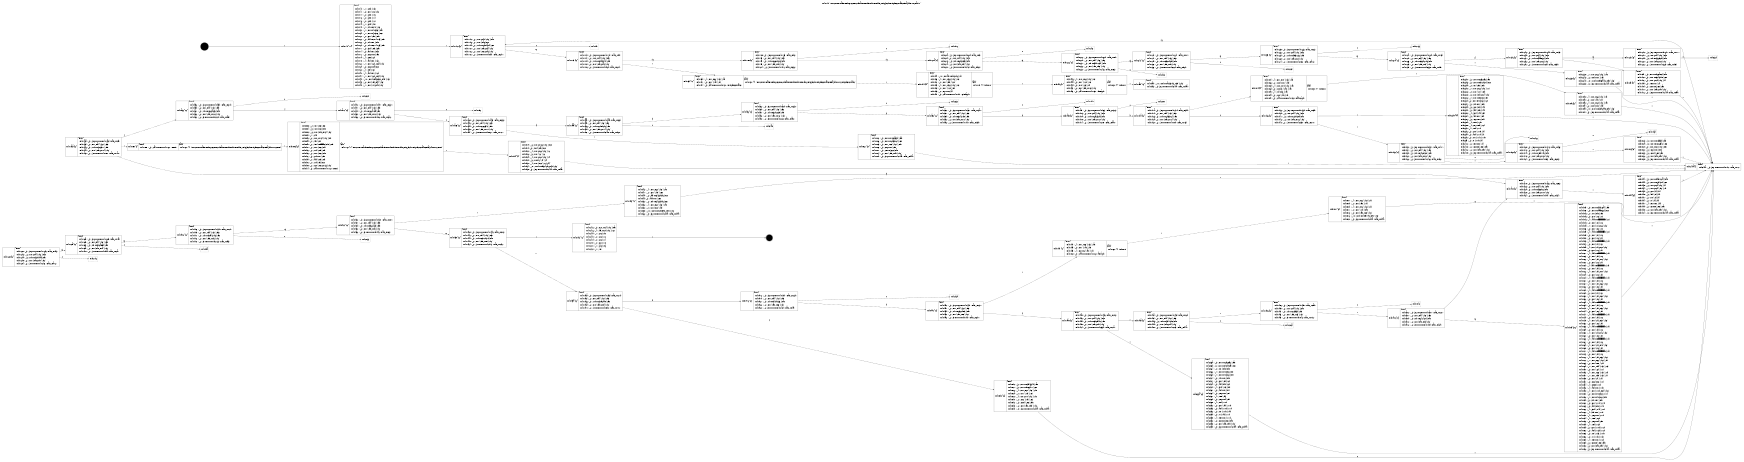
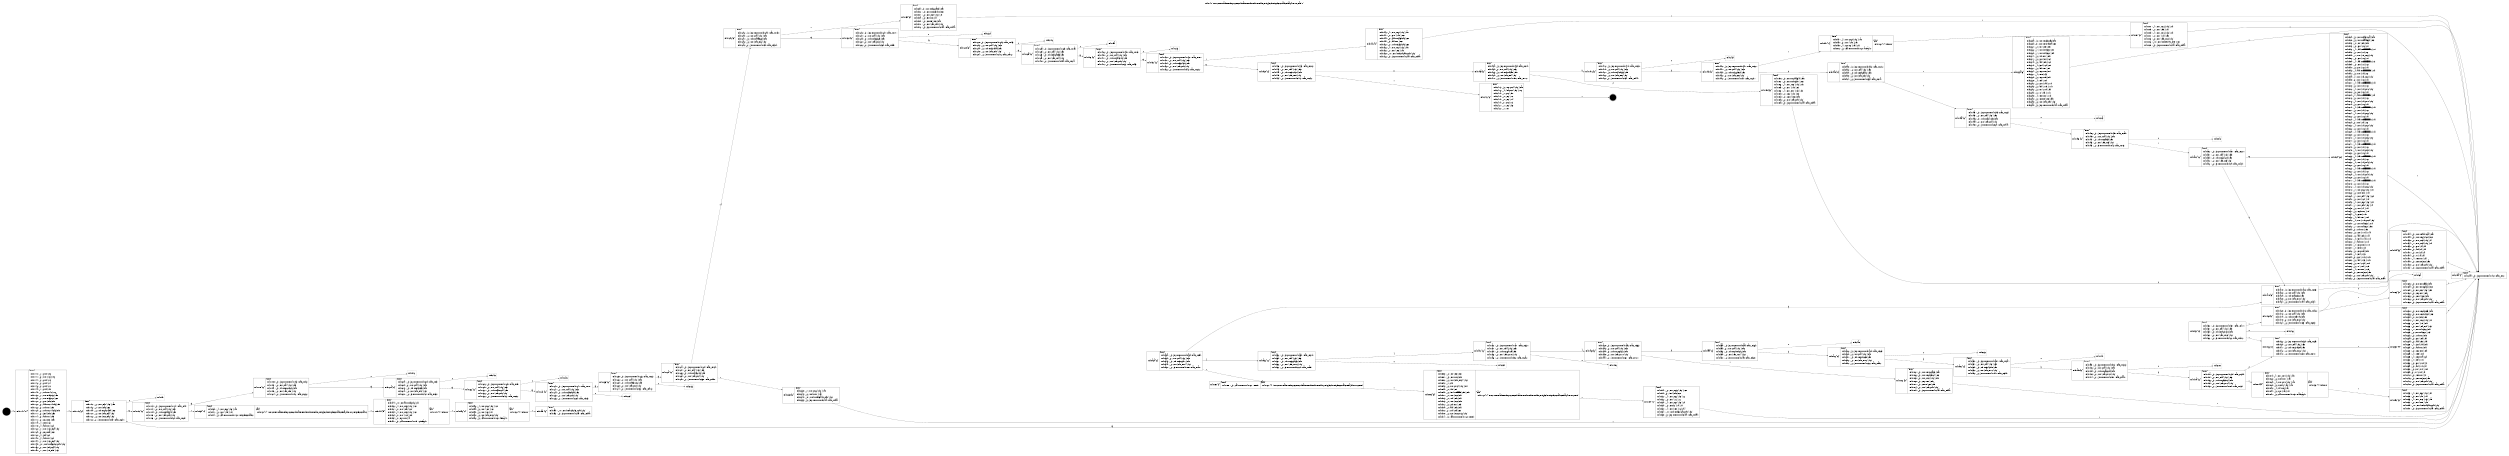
none -> (928, 43)
(1352, 134) -> (2253, 339)
